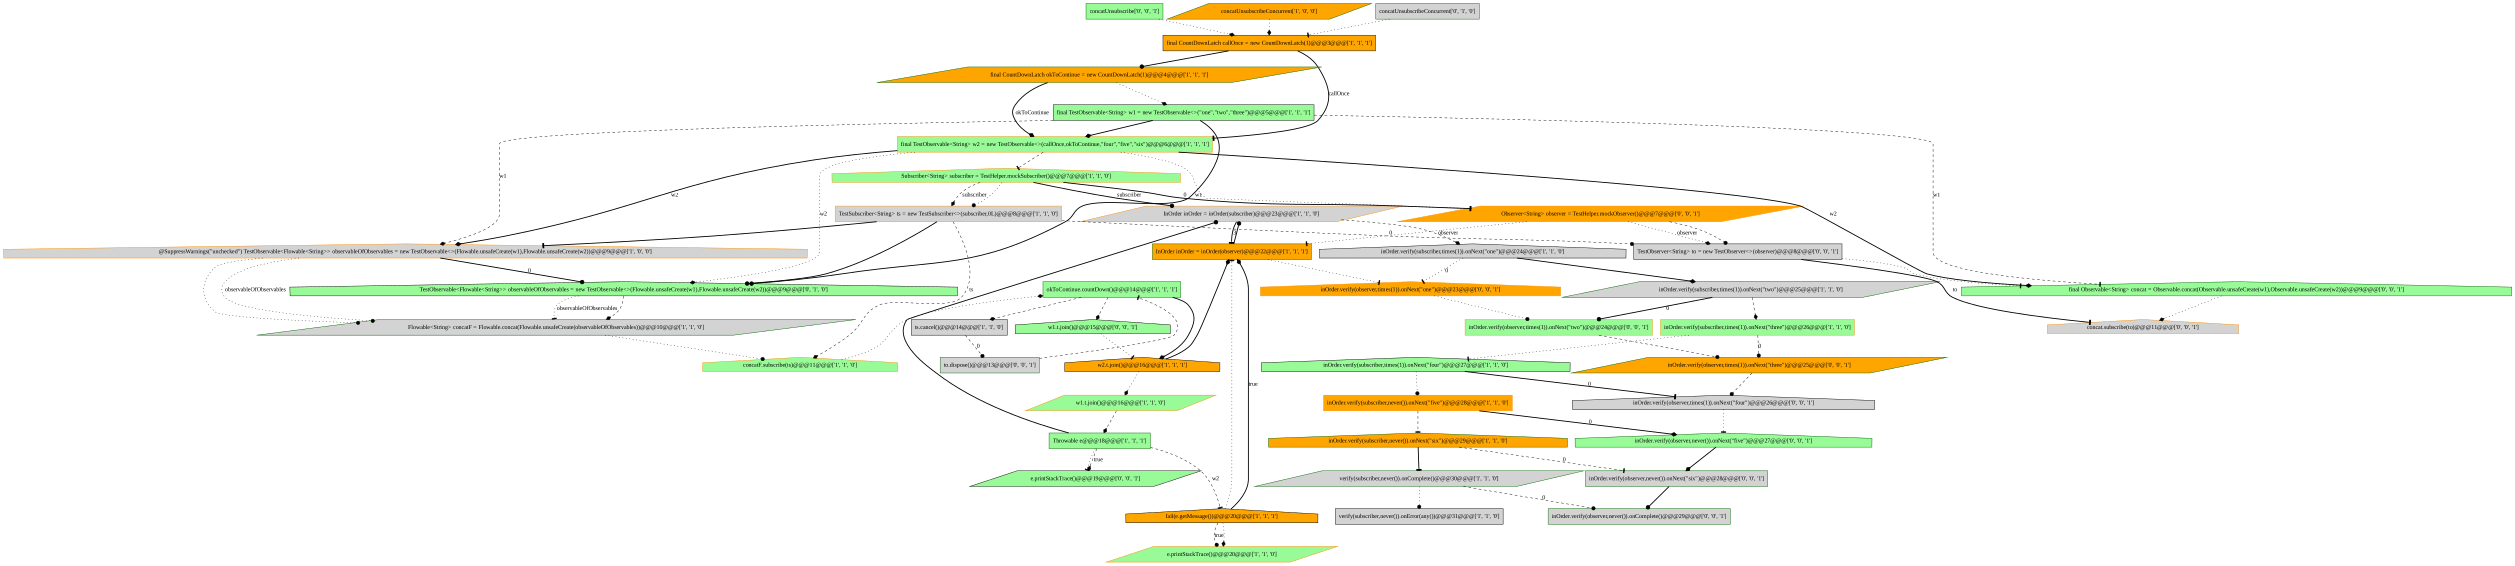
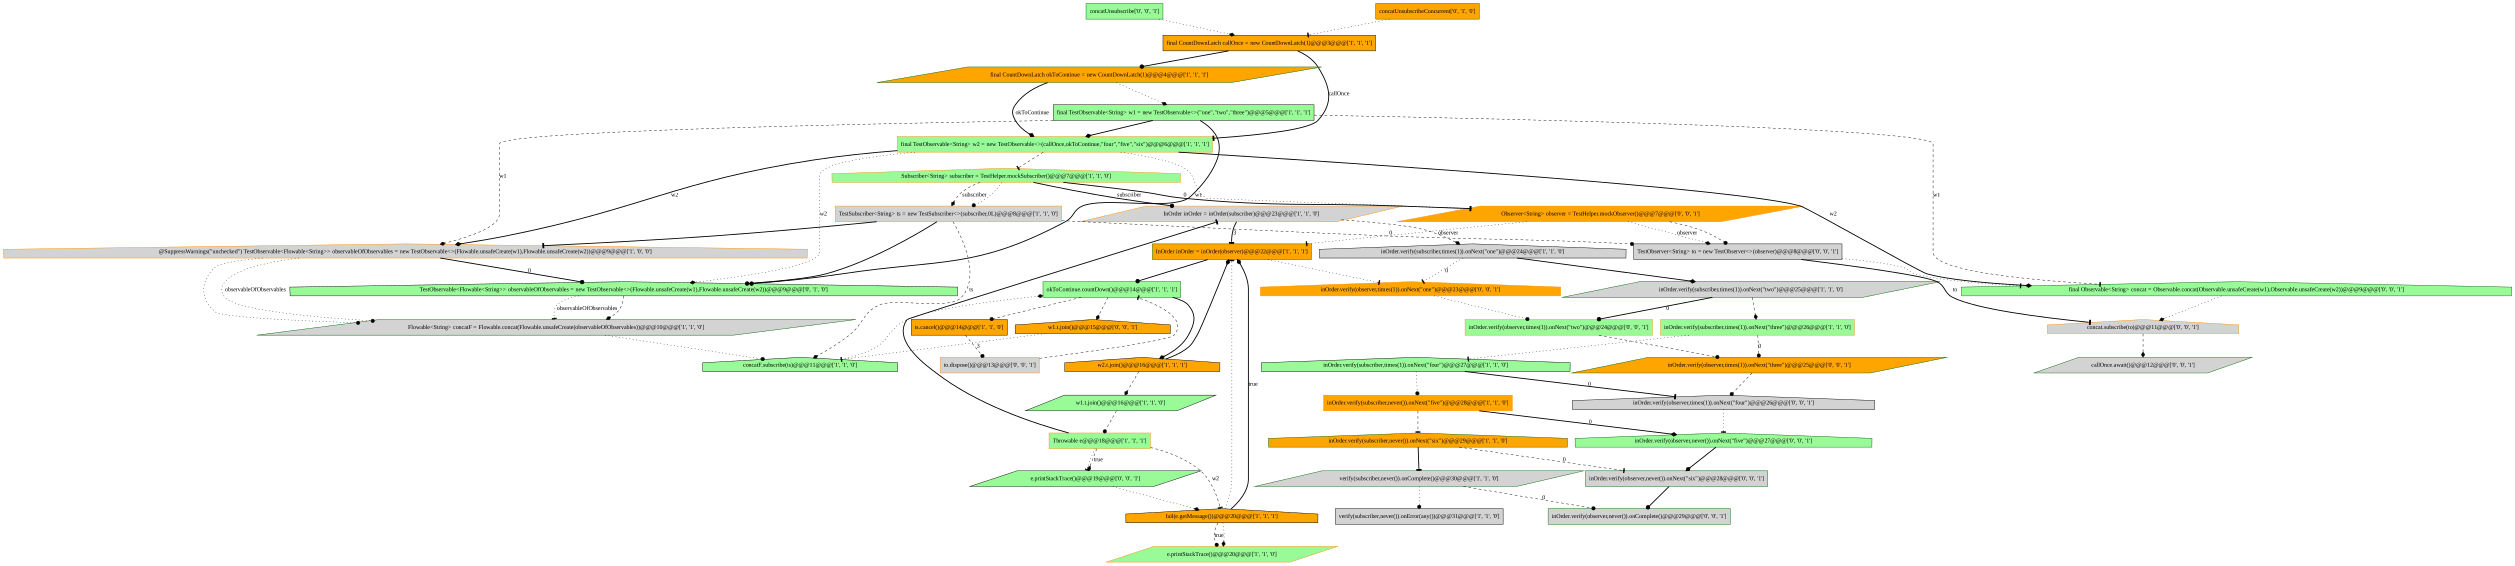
(1269, 11) -> none
(1427, 11) -> (1427, 11)
(1236, 235) -> (1174, 270)
(959, 302) -> (959, 302)
(1037, 308) -> (1037, 308)
(959, 327) -> (959, 327)
(1093, 327) -> (1093, 327)
(1115, 345) -> (944, 346)
(978, 346) -> (978, 346)
(800, 365) -> (800, 365)
(990, 365) -> (990, 365)
none -> (2143, 365)
(1133, 381) -> (1133, 381)
(1121, 403) -> (1121, 403)
(1111, 420) -> (1111, 420)
(1100, 441) -> (1100, 441)
none -> (1153, 498)
